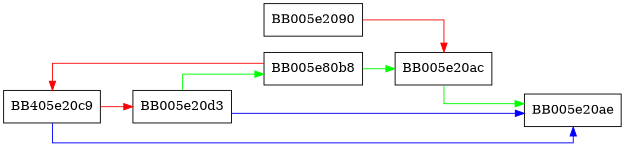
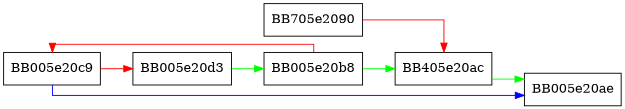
(313, 20) -> (313, 20)
(313, 69) -> (313, 69)
(443, 69) -> (443, 69)
(52, 107) -> (52, 69)
(373, 113) -> none
